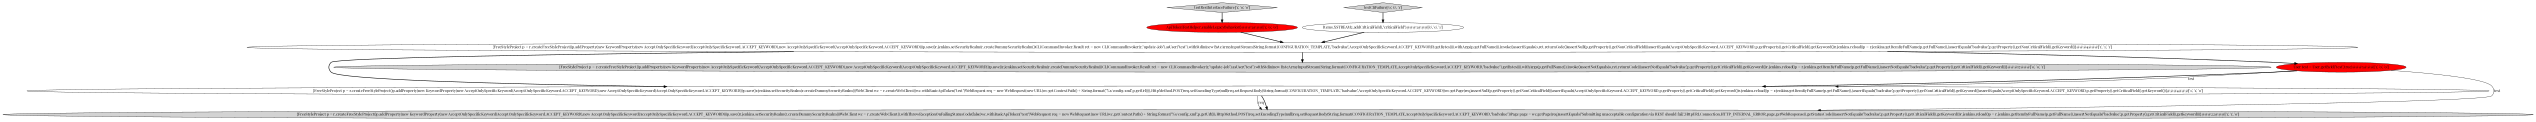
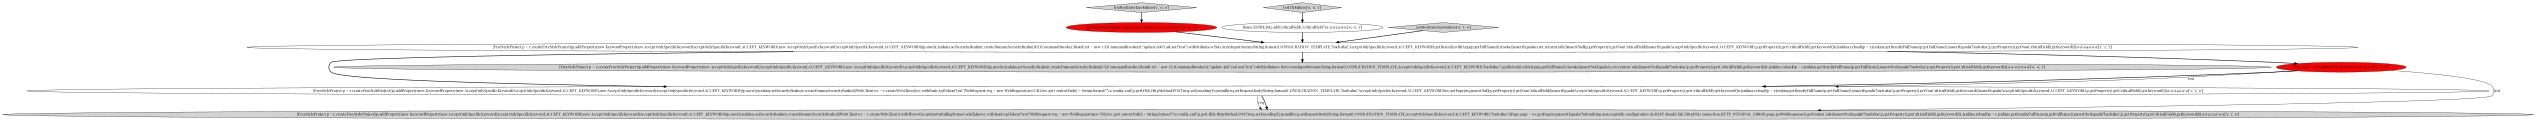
none -> (1443, 27)
